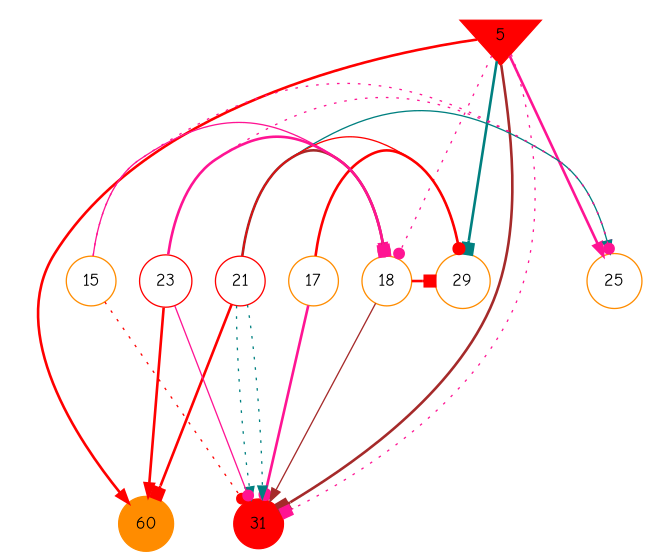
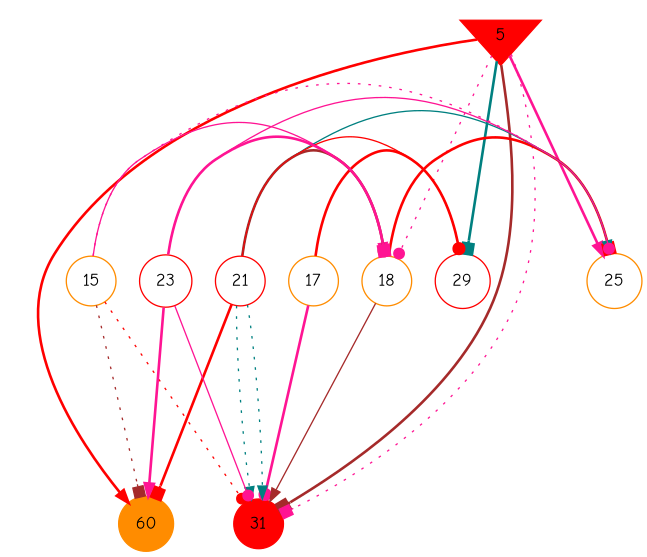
(342, 84) -> (342, 84)
(382, 98) -> (382, 98)
(417, 281) -> (498, 138)
(463, 281) -> (463, 281)
none -> (117, 395)
(156, 395) -> (156, 395)
